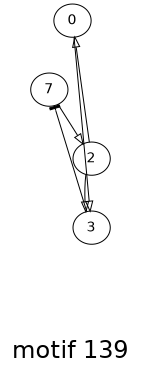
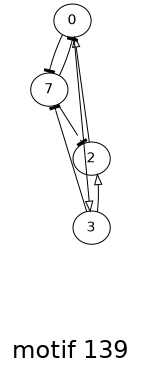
none -> (56, 51)
none -> (66, 59)
(68, 120) -> (68, 120)
(85, 188) -> (98, 198)
